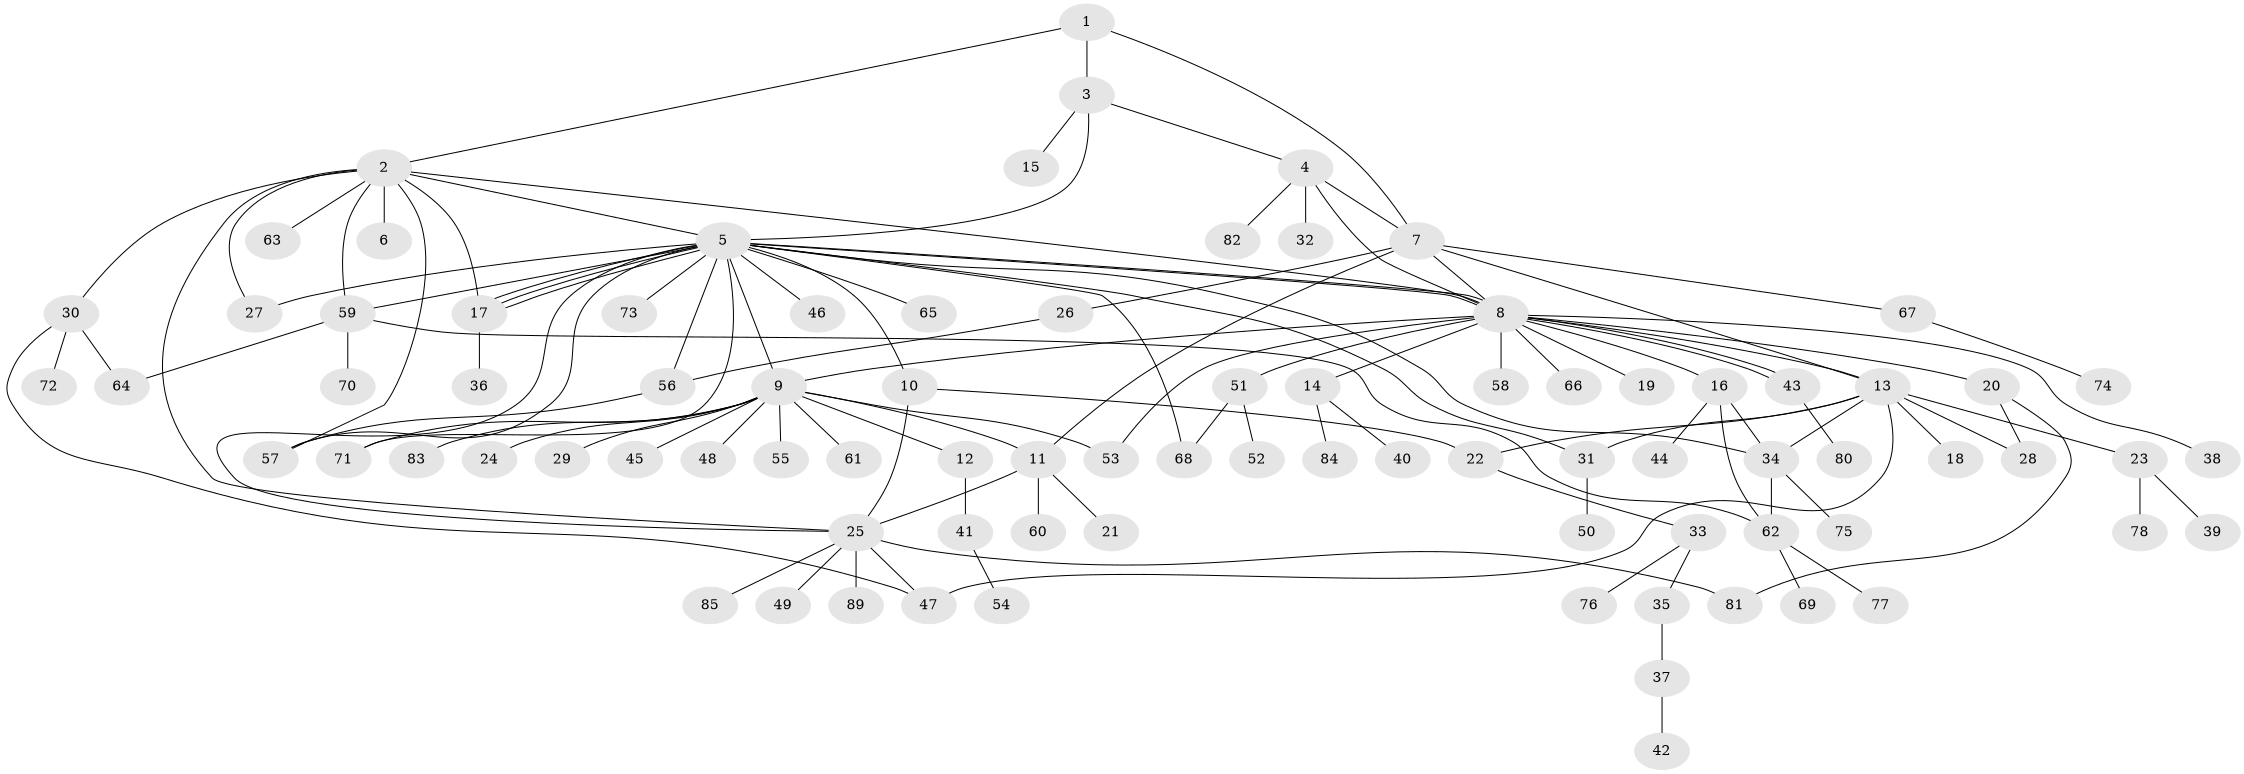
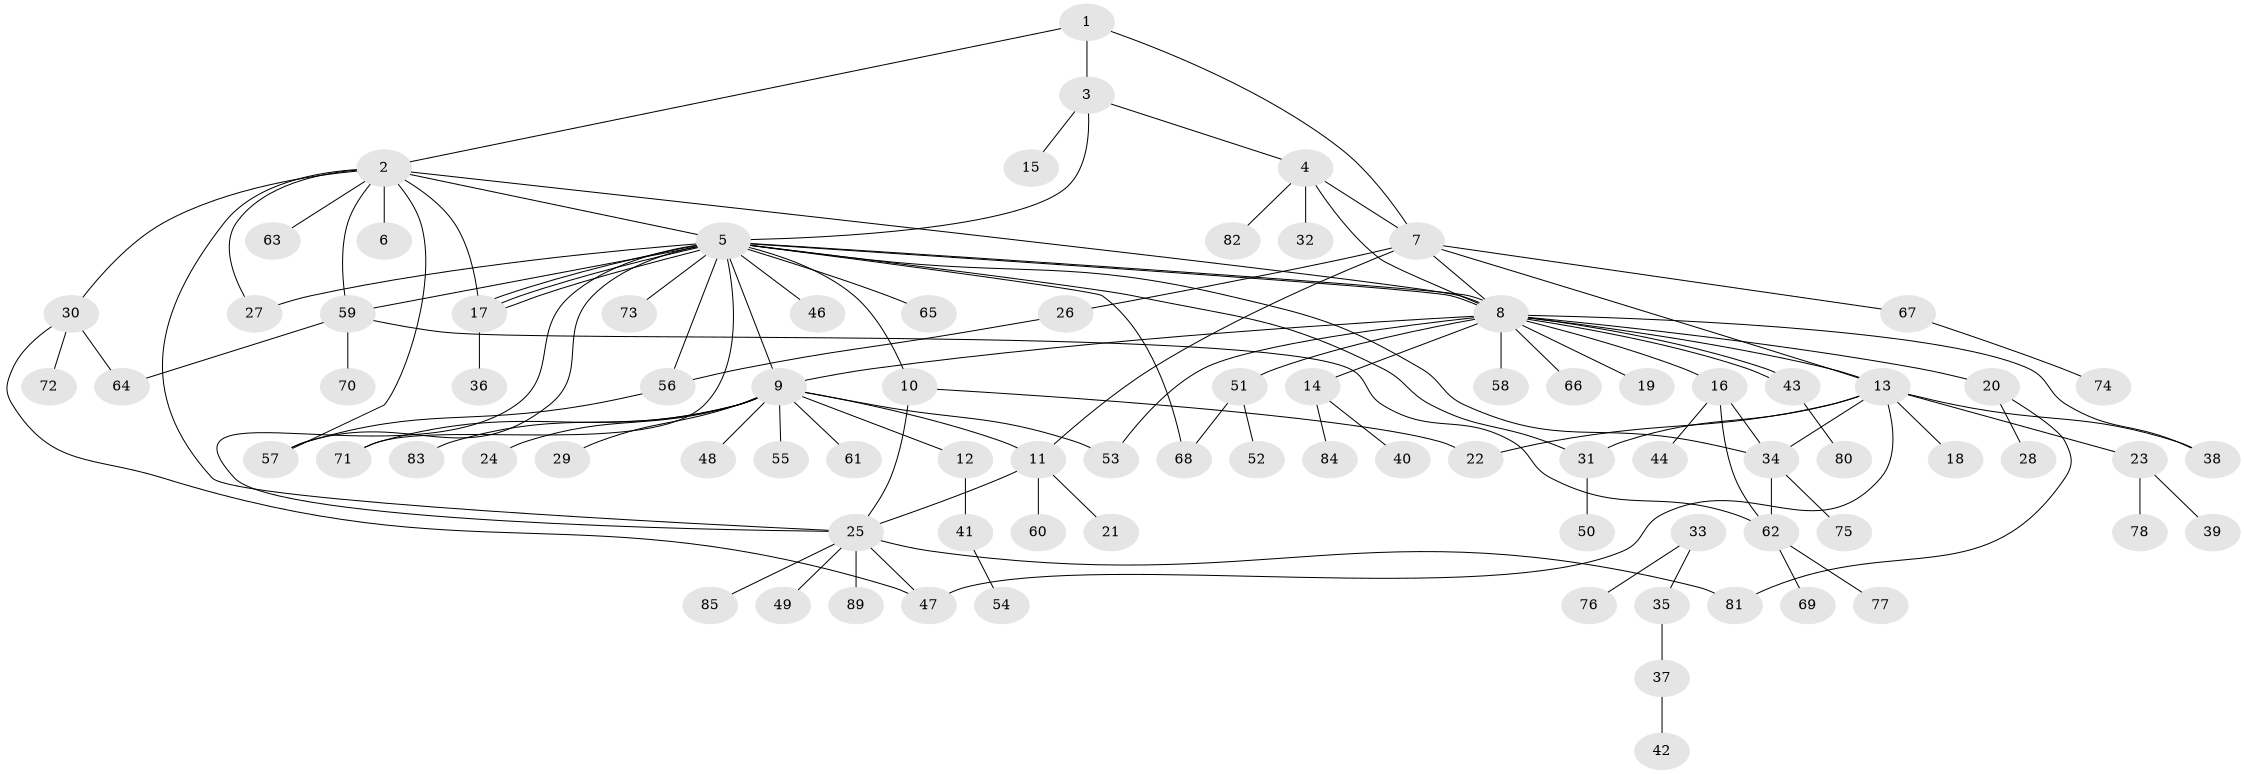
(1956, 423) -> (2051, 418)
(635, 460) -> none
(1580, 499) -> none
